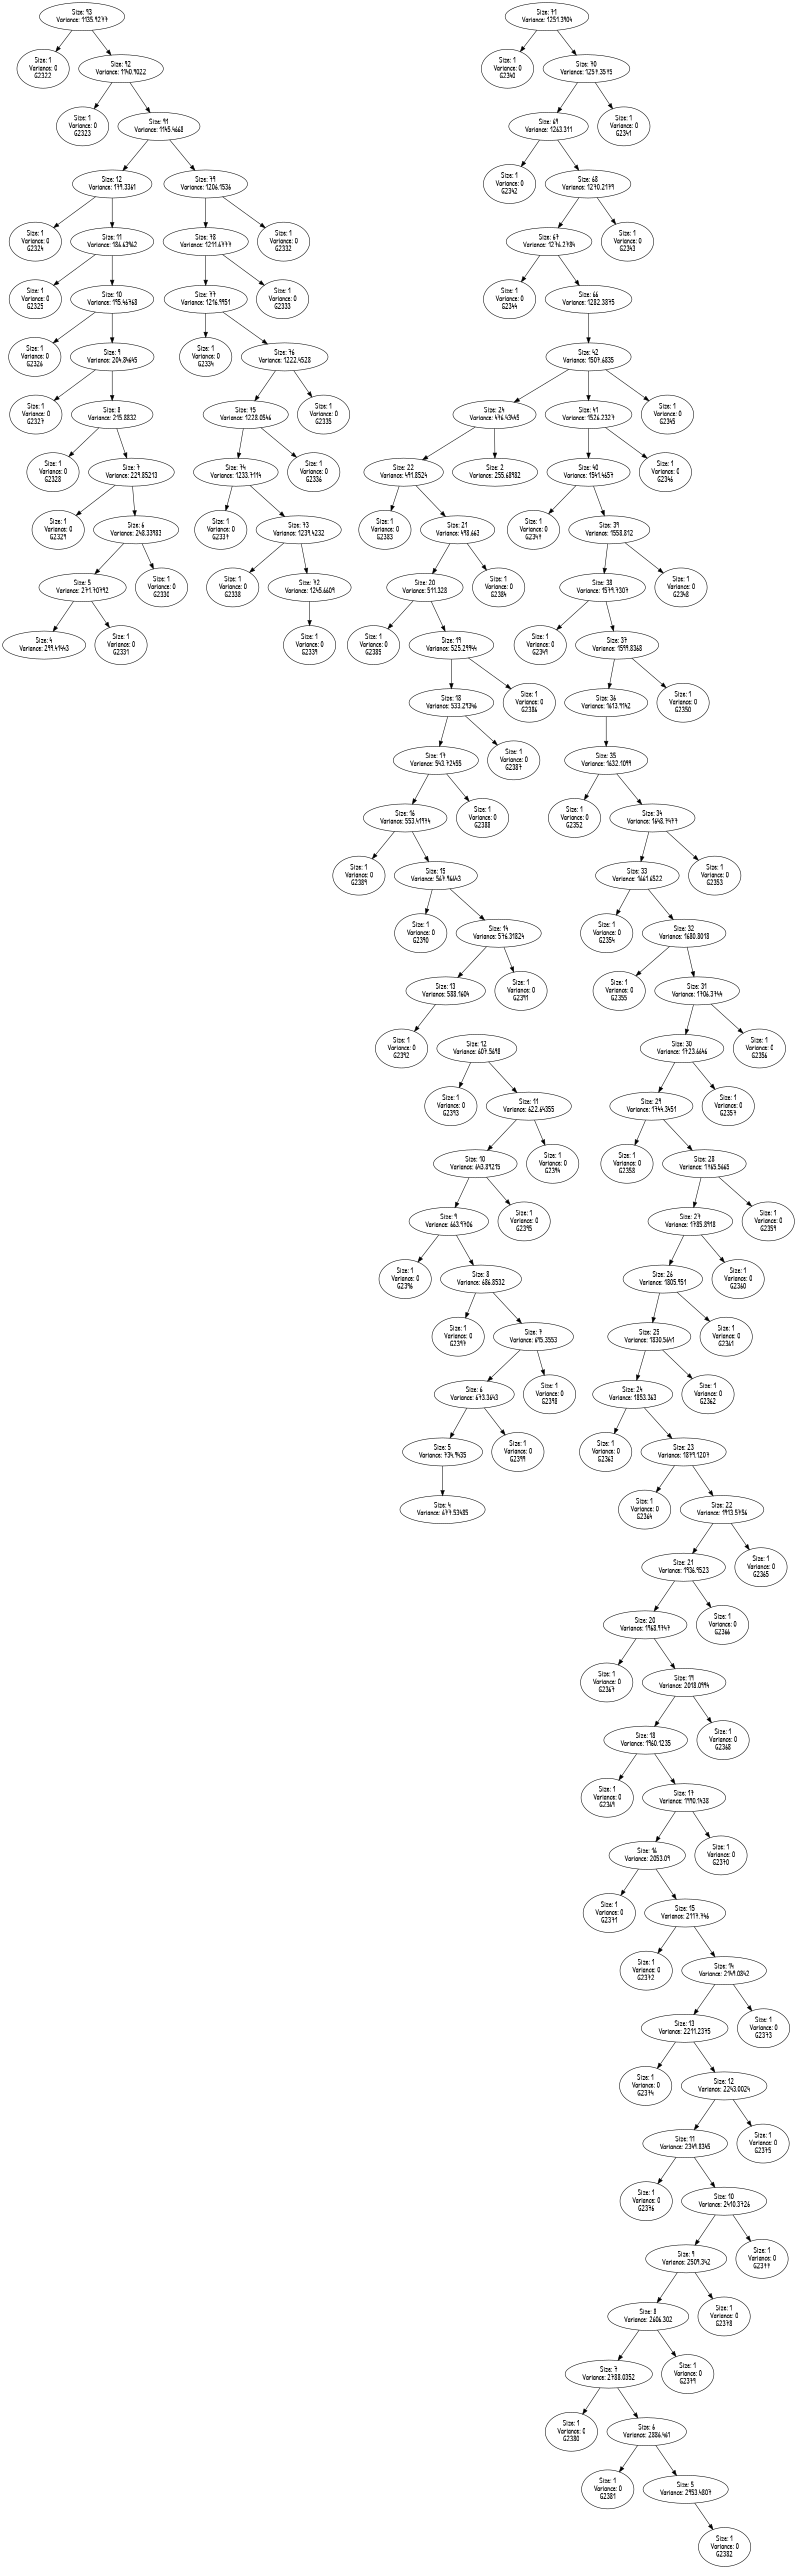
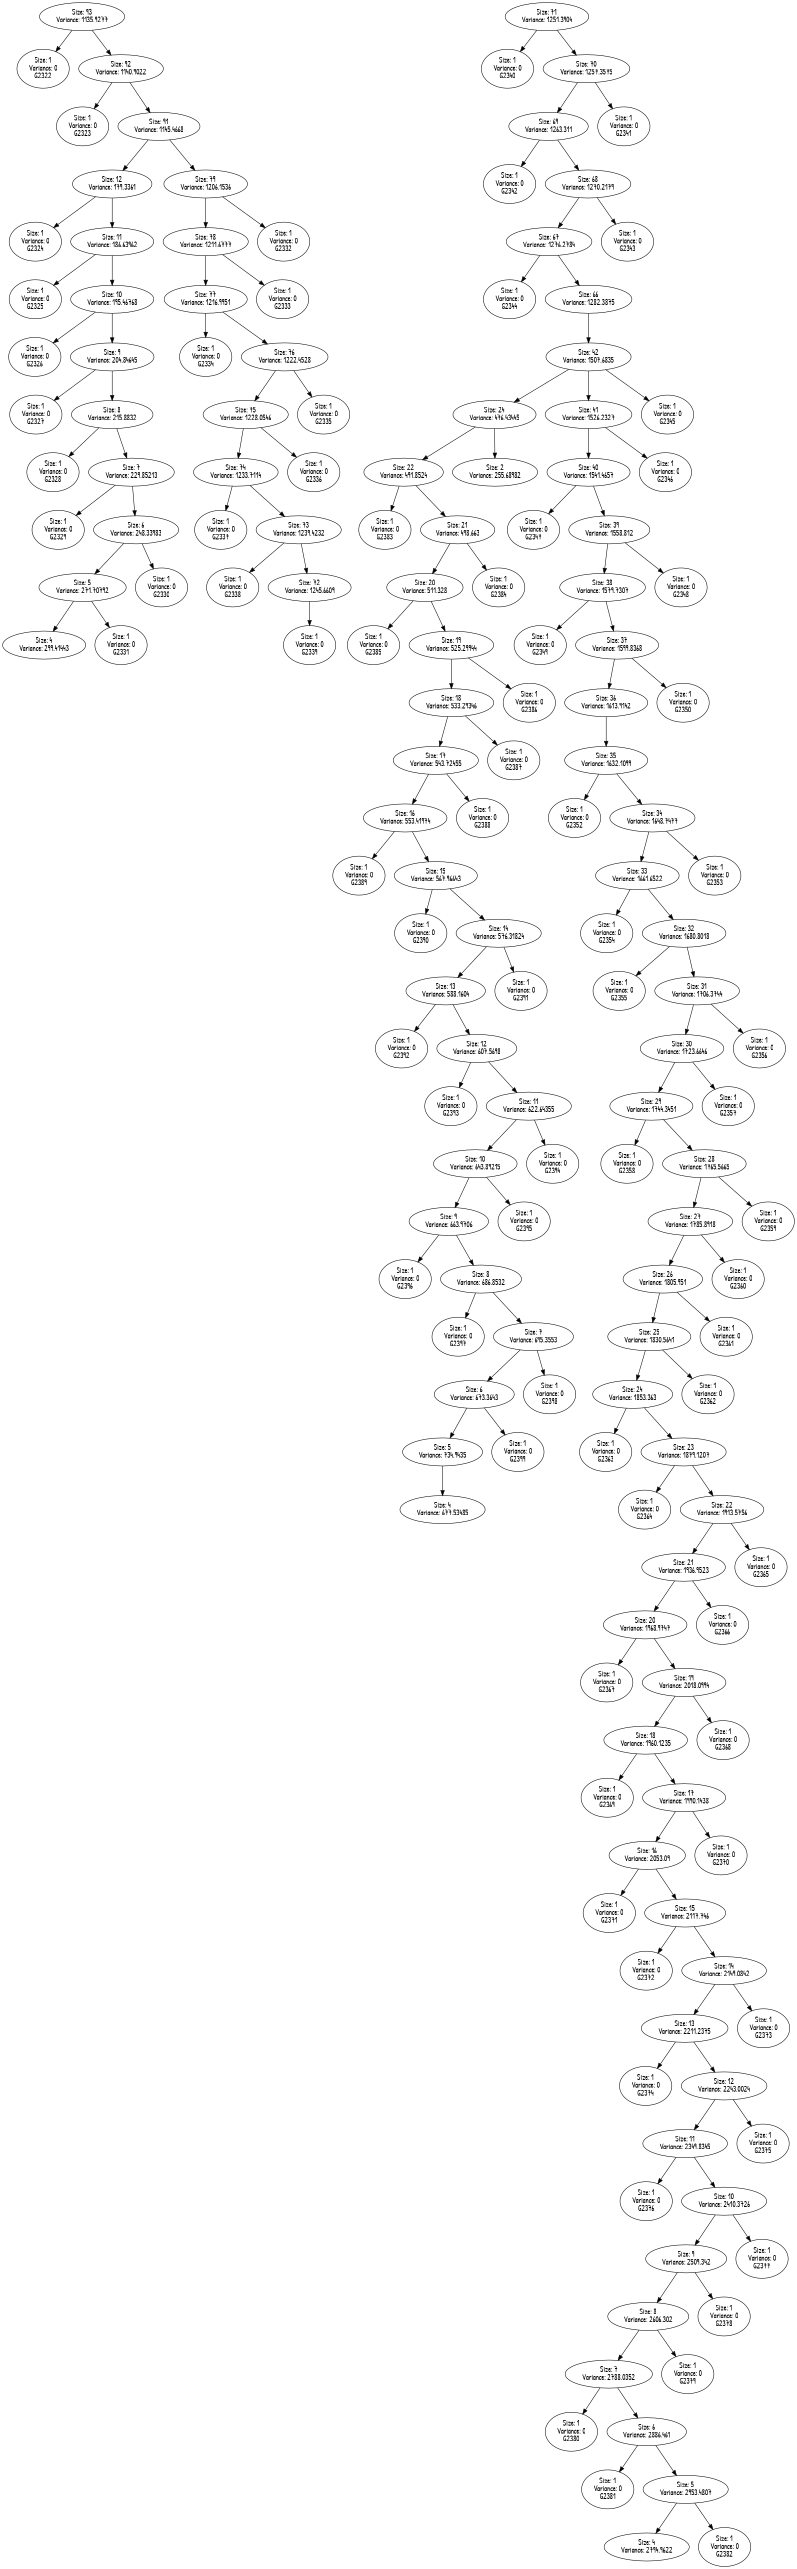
none -> (460, 1017)
none -> (647, 2547)
